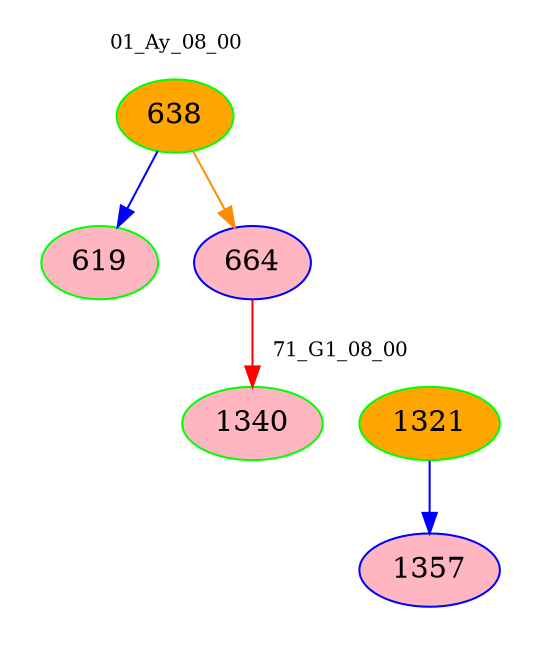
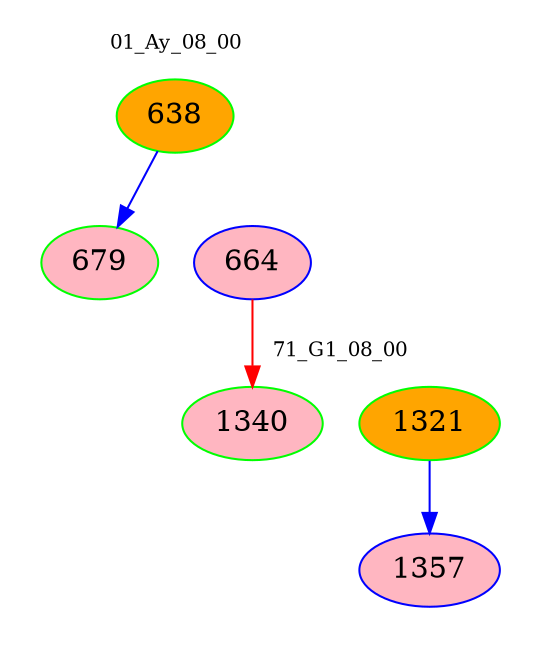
(209, 180) -> none
(100, 263) -> (100, 263)
